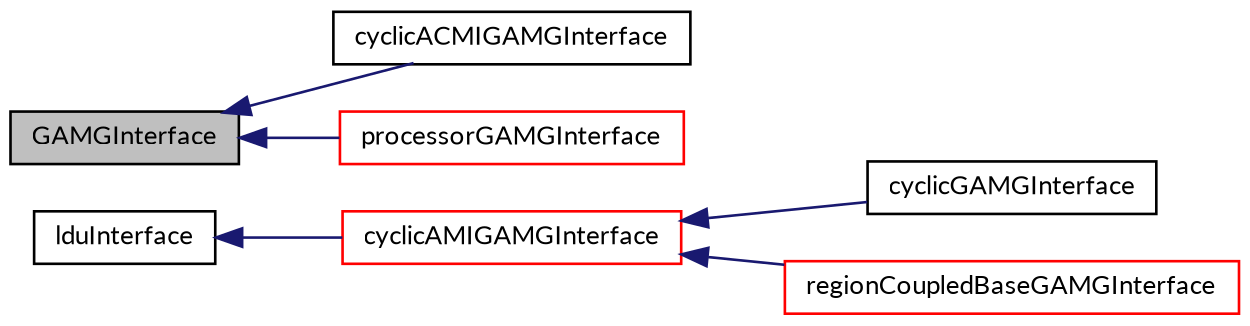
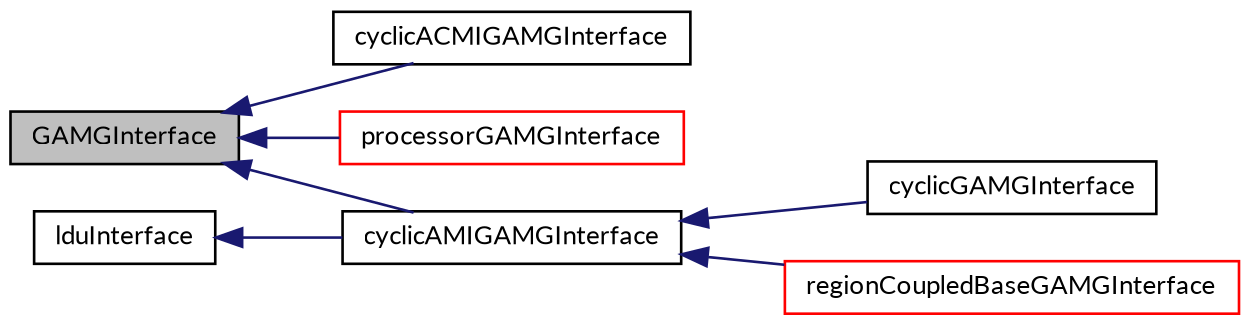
none -> (332, 191)
(512, 238) -> (512, 238)
